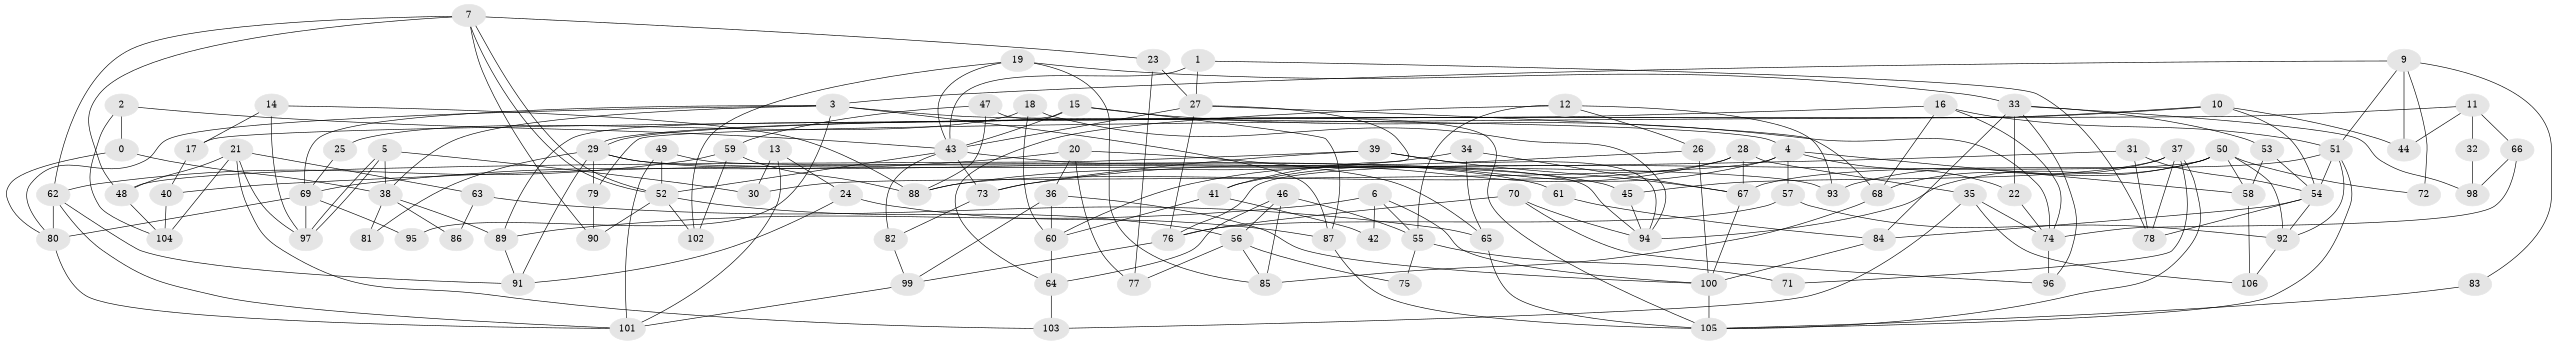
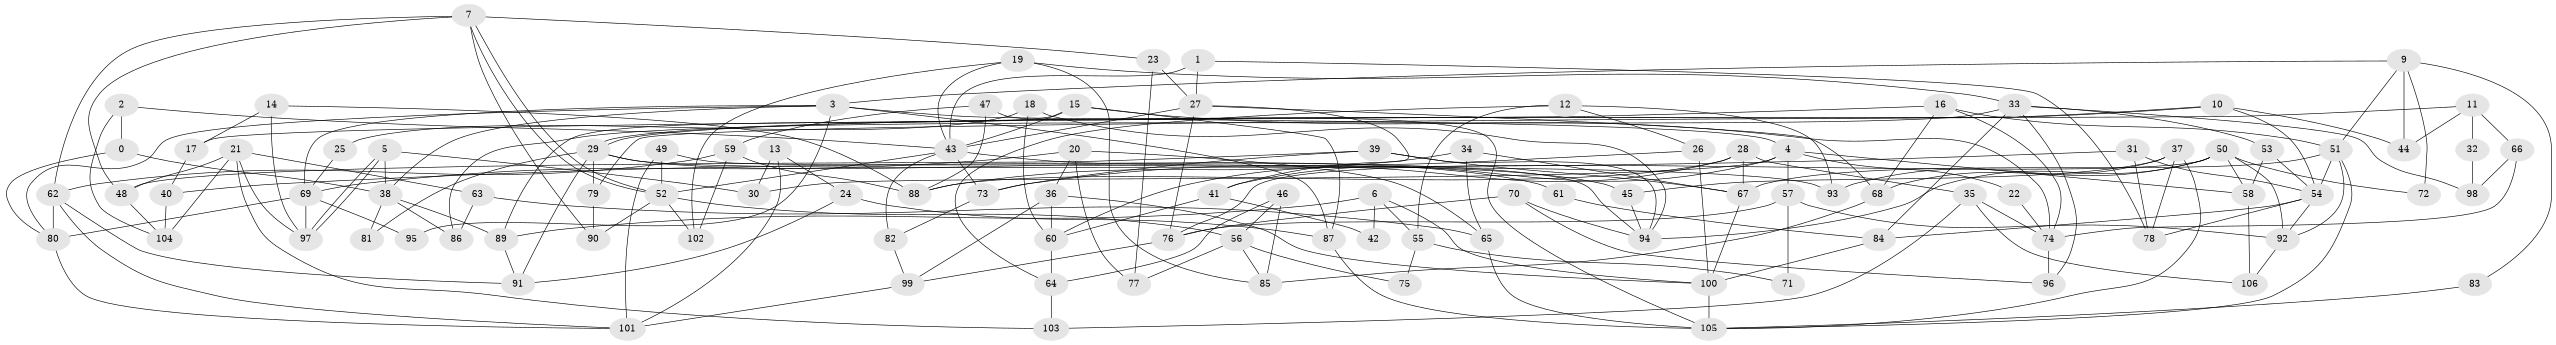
(2015, 150) -> (1197, 123)
(1358, 215) -> none
(2036, 268) -> (1788, 240)
